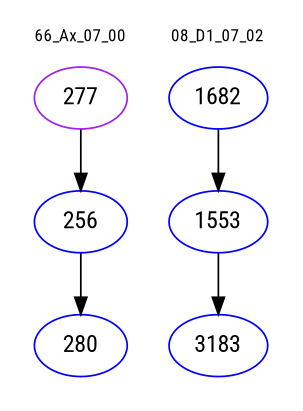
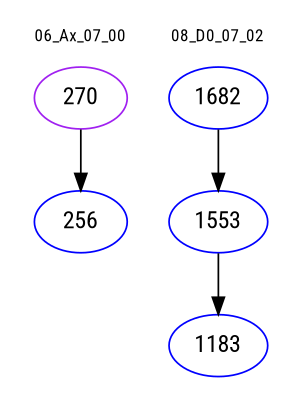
(81, 37) -> (81, 37)
(218, 37) -> (218, 37)
(81, 98) -> (81, 98)
(81, 346) -> none
(218, 346) -> (218, 346)
